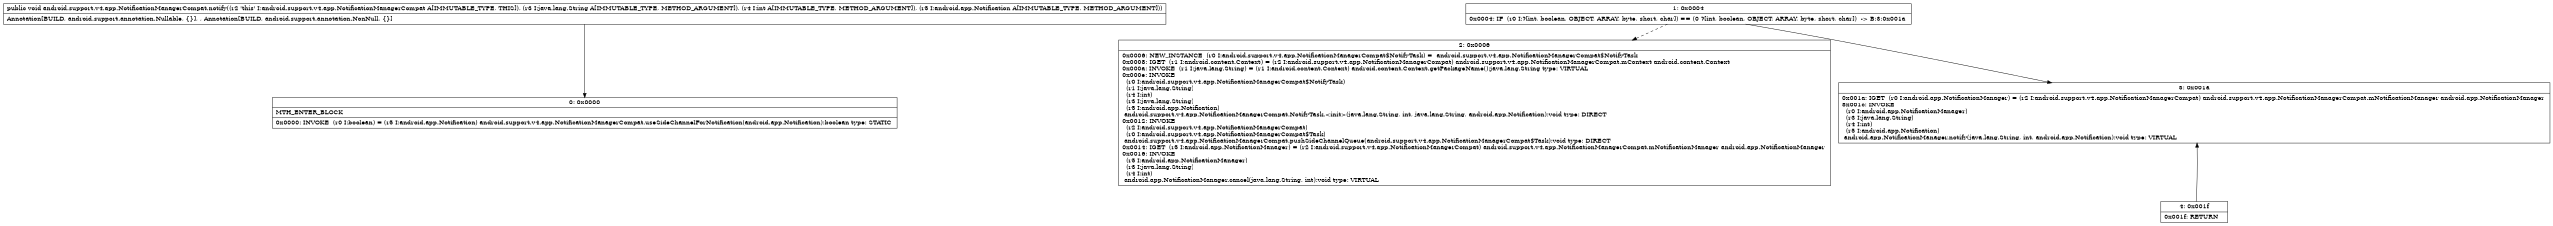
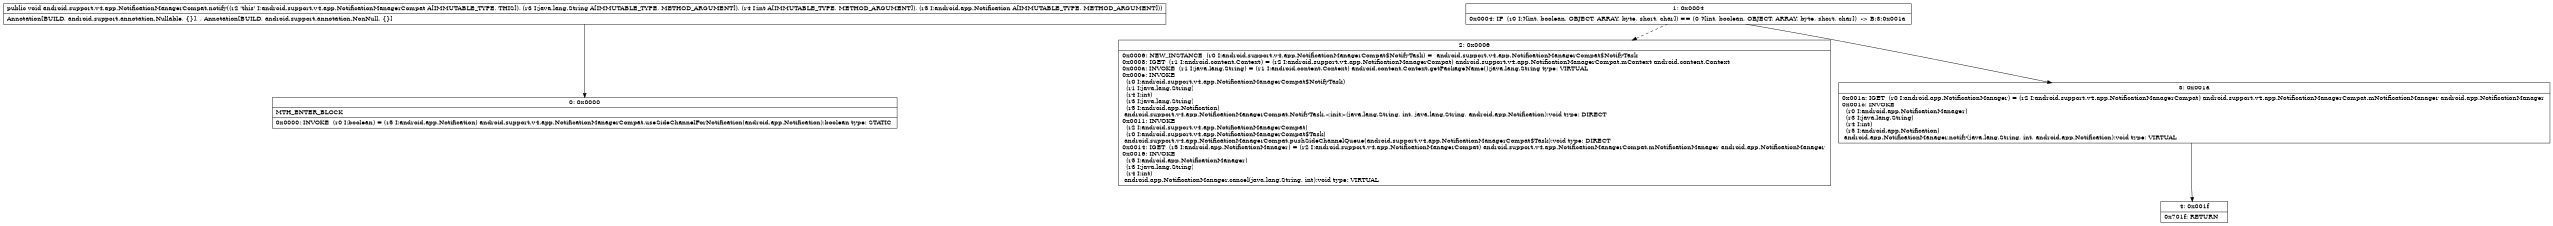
(1871, 105) -> (1871, 105)
(1151, 121) -> (1151, 121)
(2197, 175) -> (2191, 170)
(2194, 217) -> (2194, 217)
